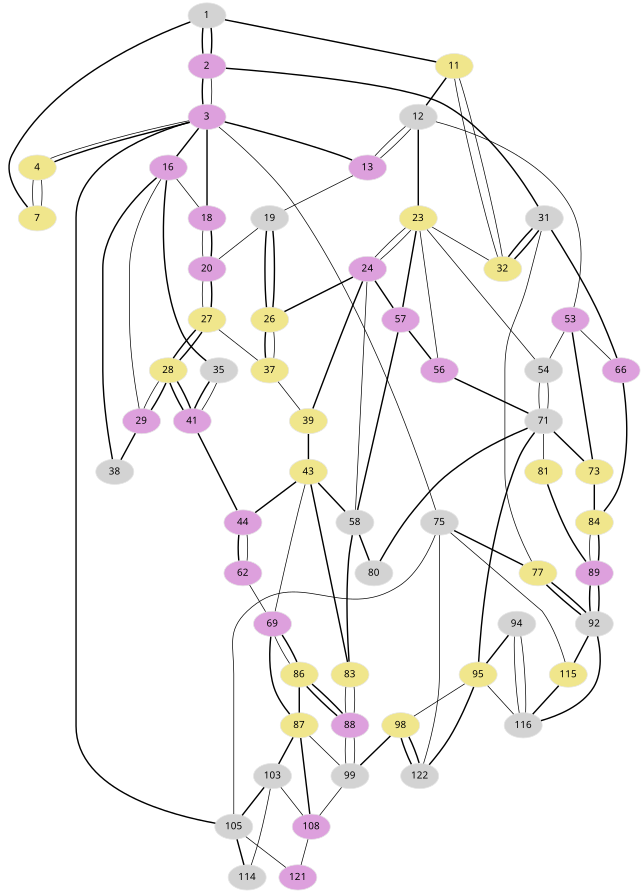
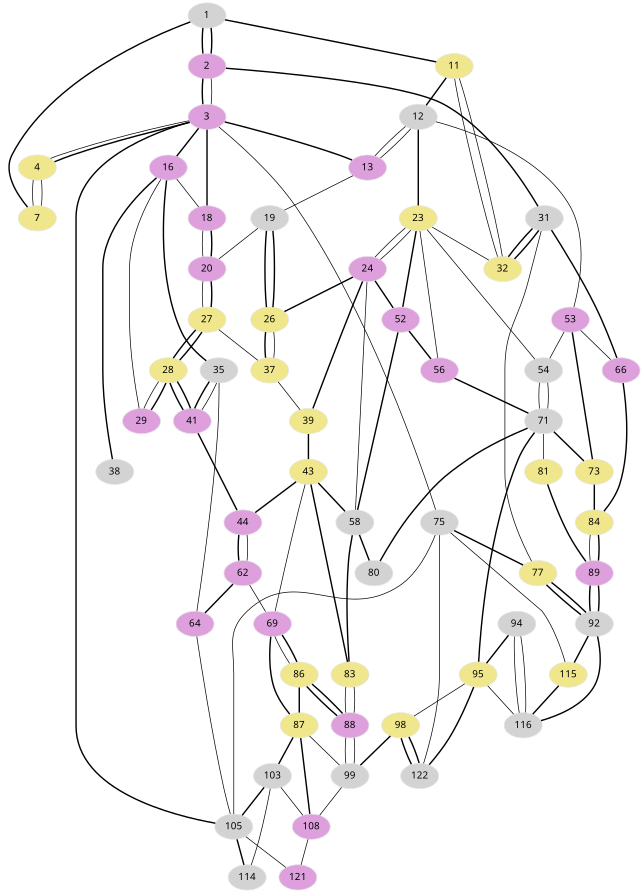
(401, 320) -> (401, 320)
(128, 446) -> none
none -> (195, 624)
